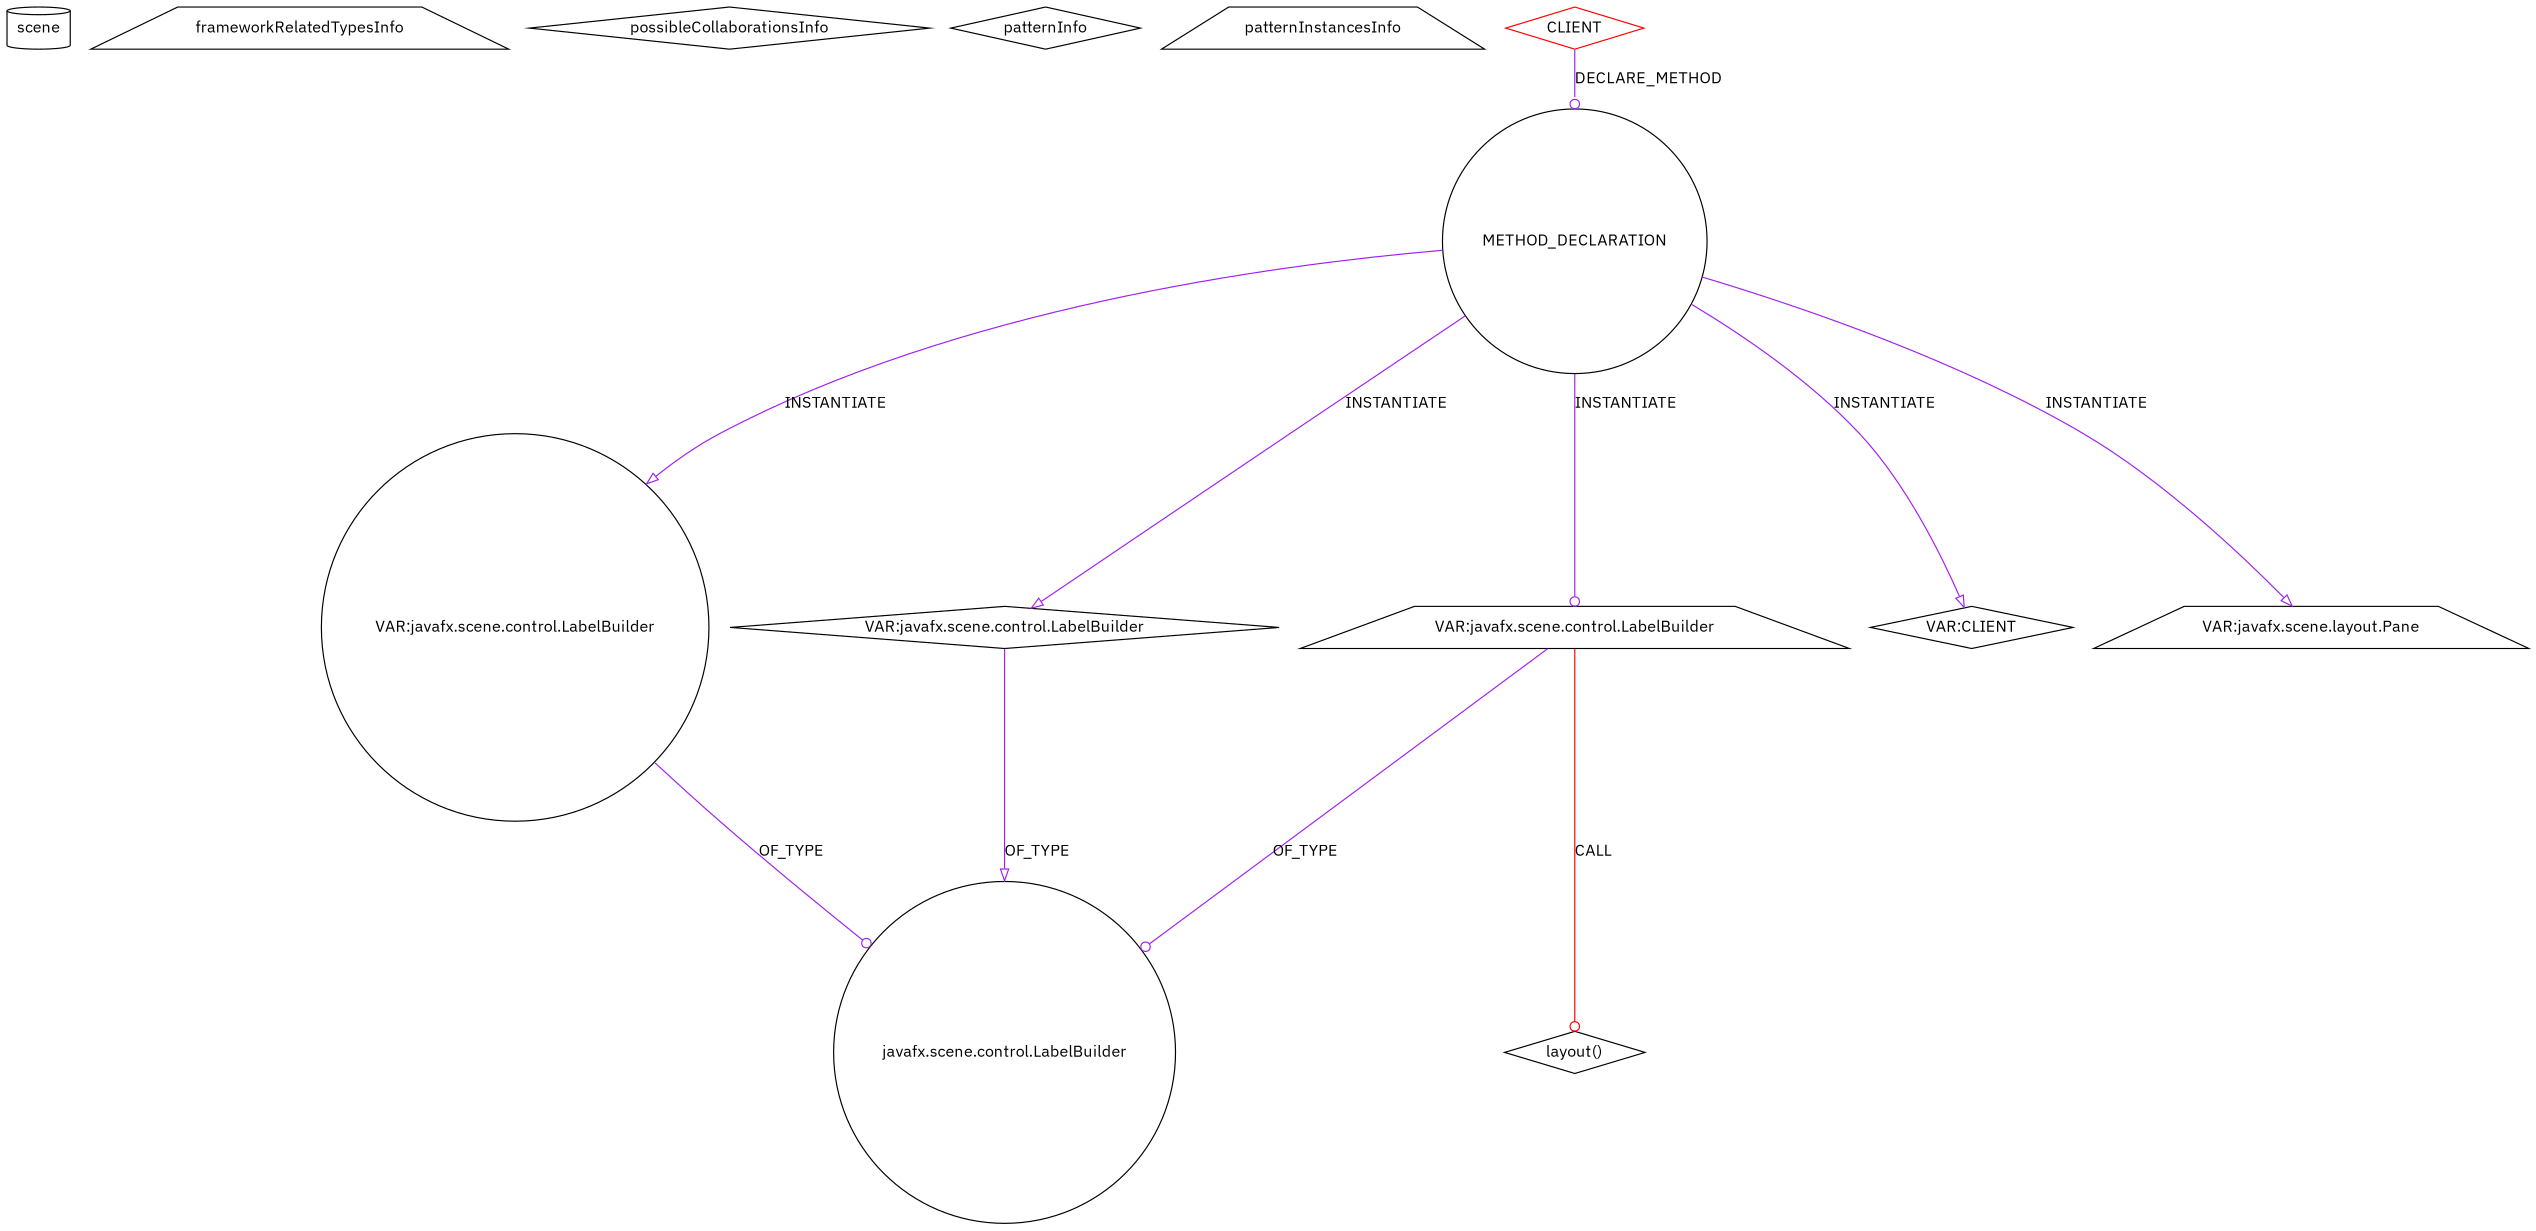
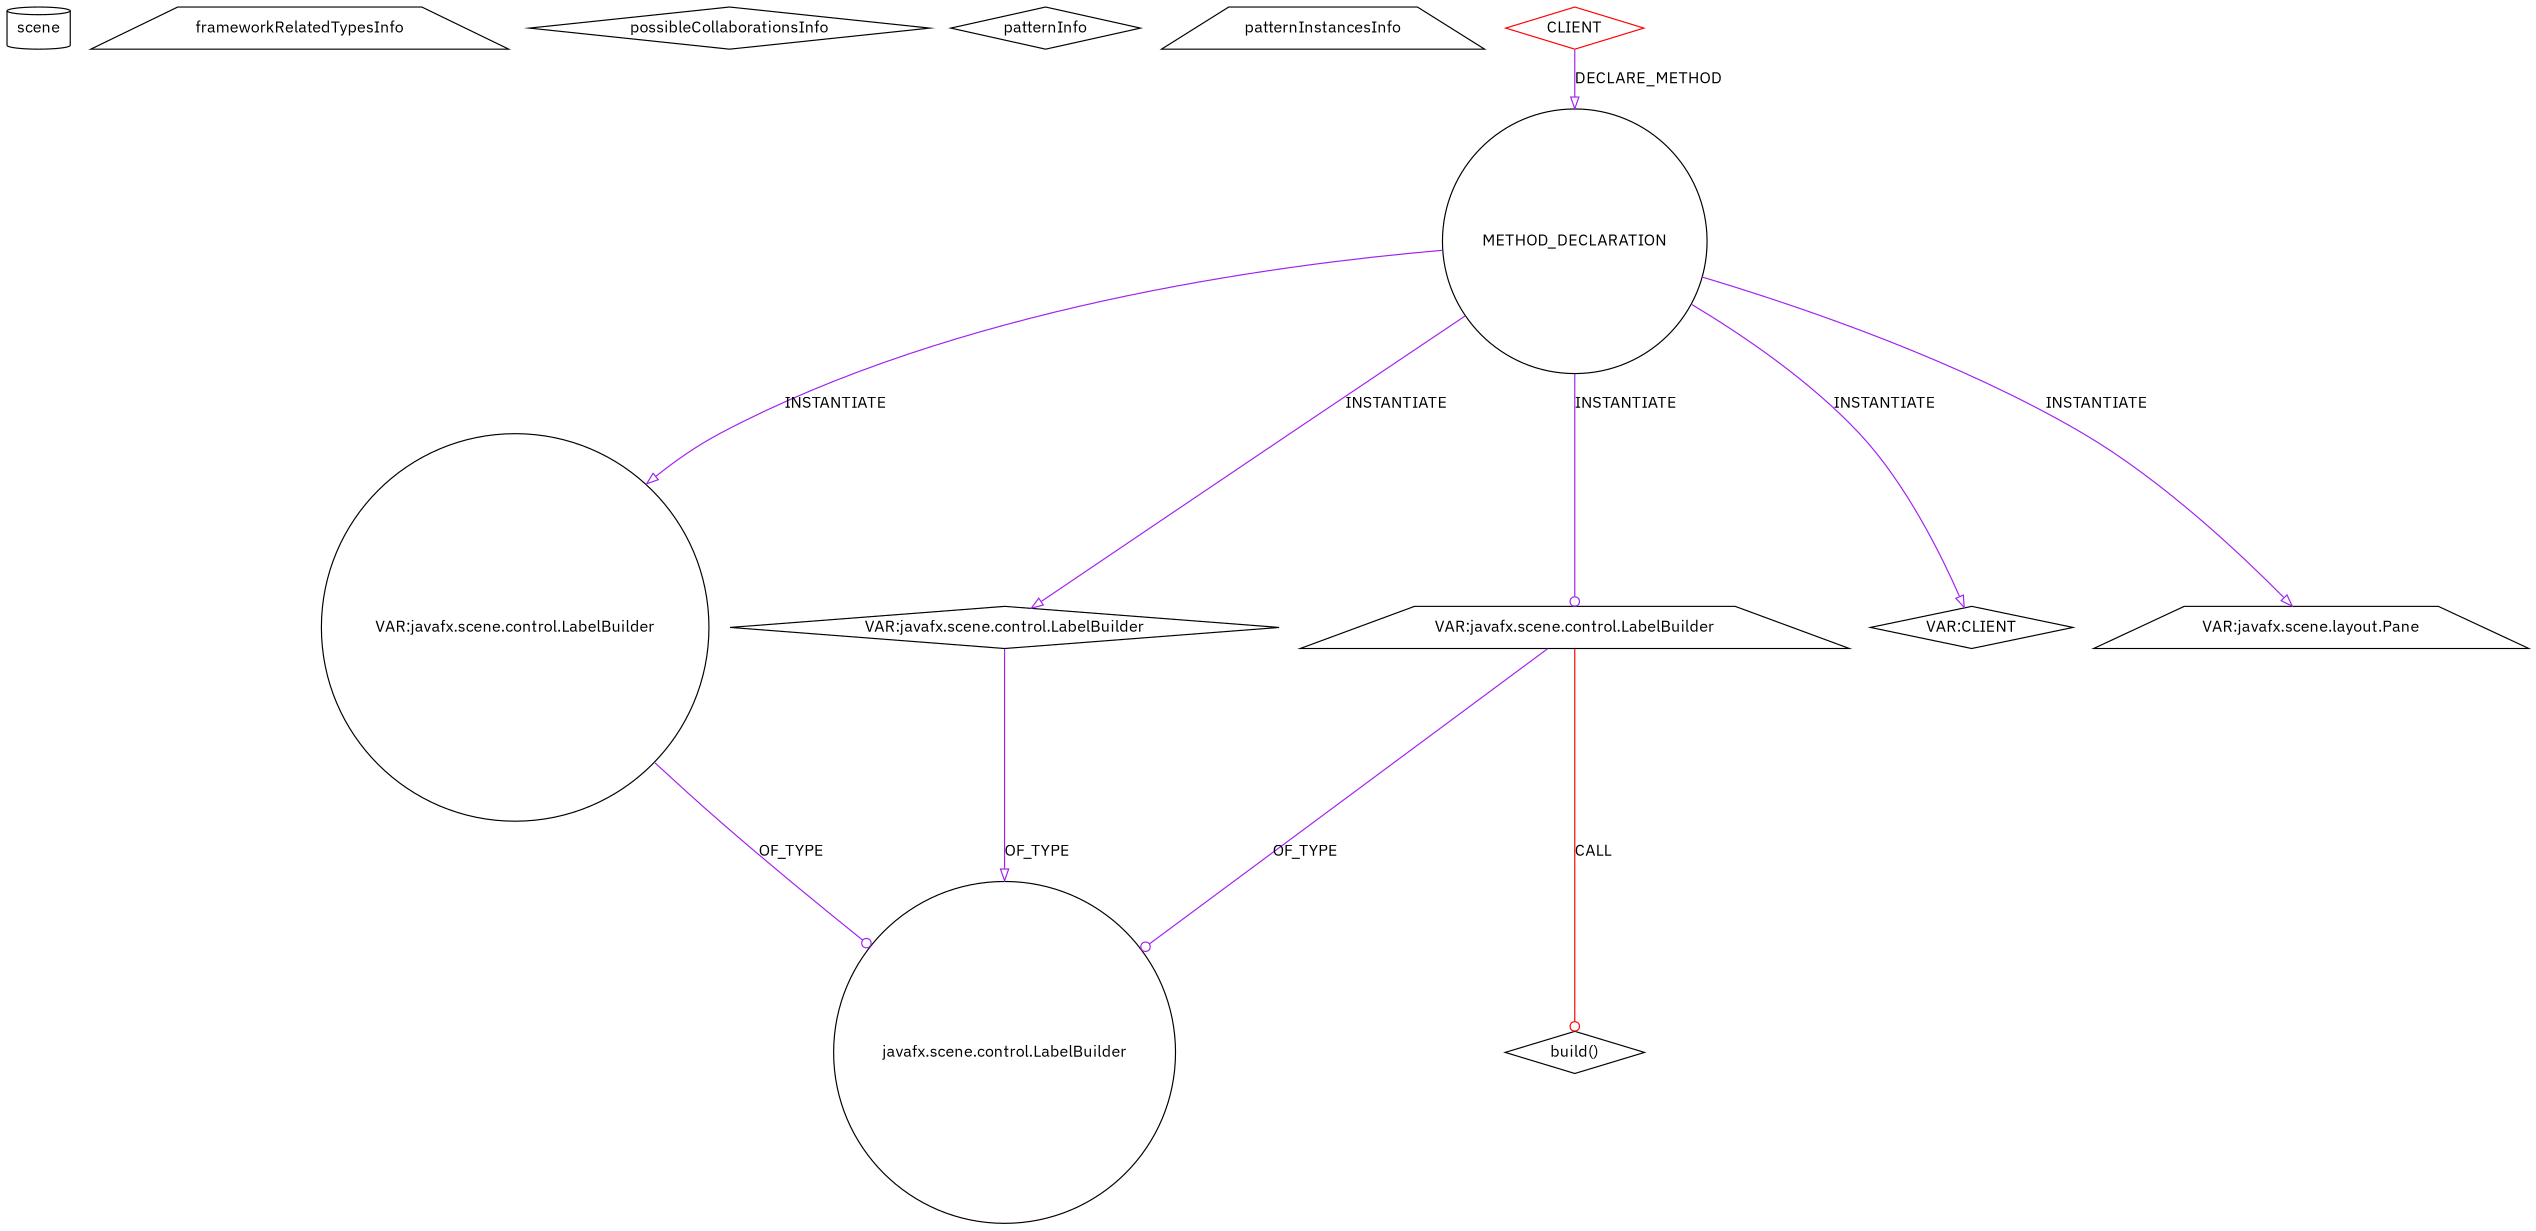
(1575, 73) -> (1575, 73)
(1575, 1052) -> (1575, 1052)
